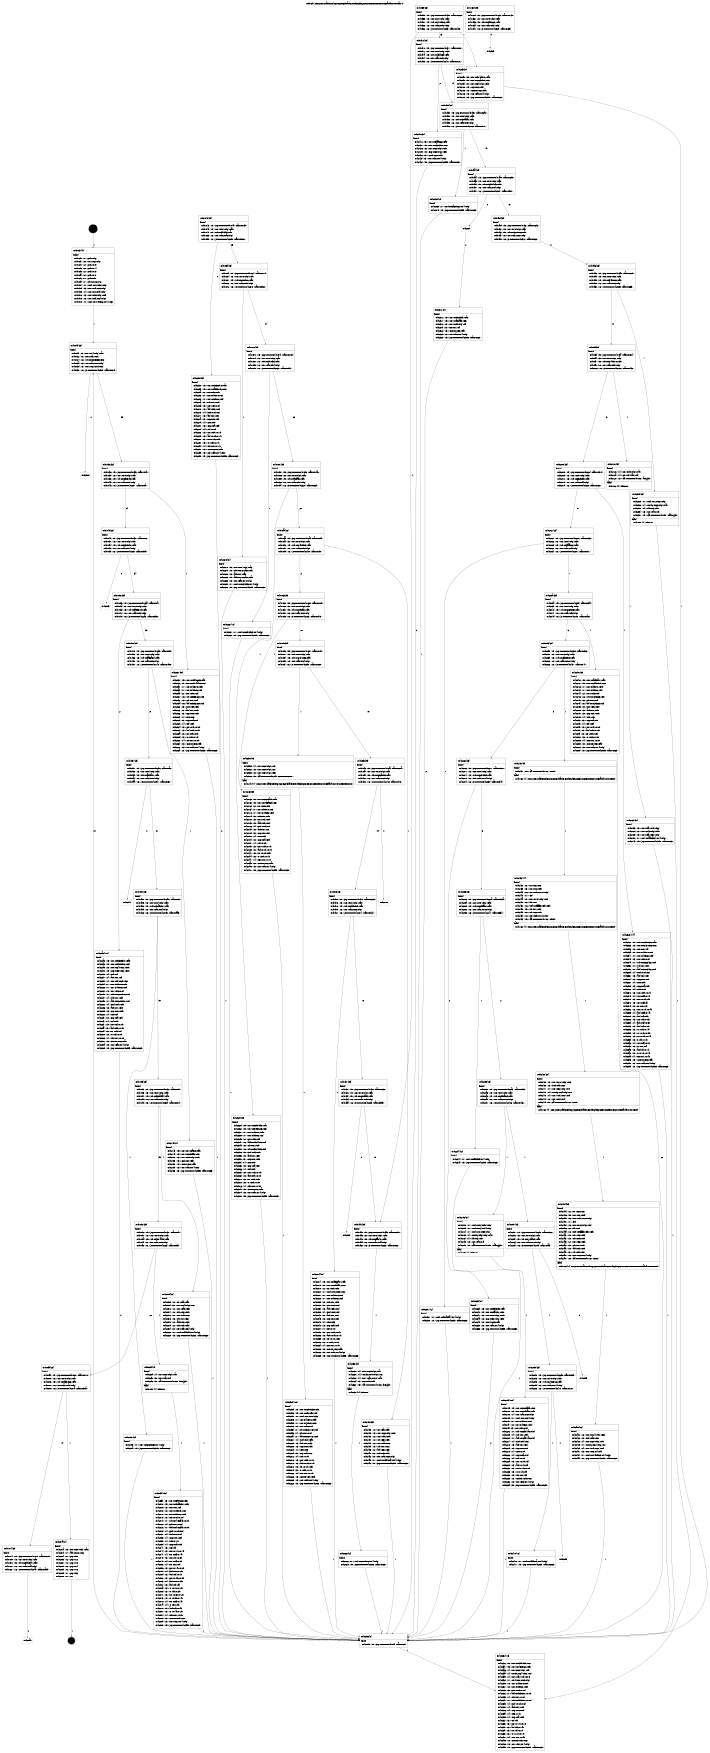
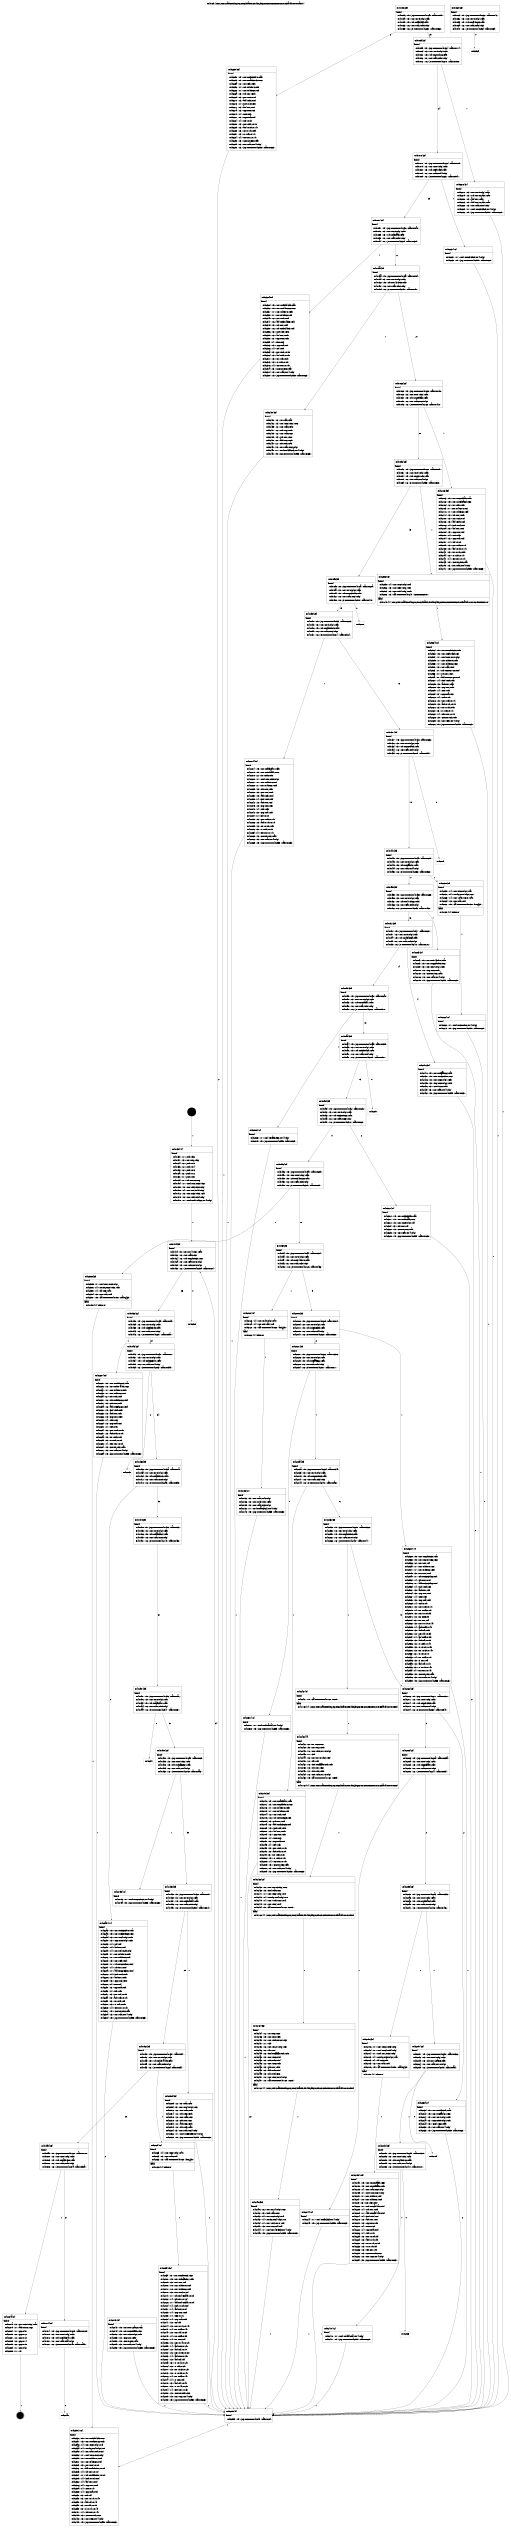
(463, 269) -> (373, 1165)
(411, 627) -> (409, 879)
(184, 900) -> none
(162, 1631) -> none
